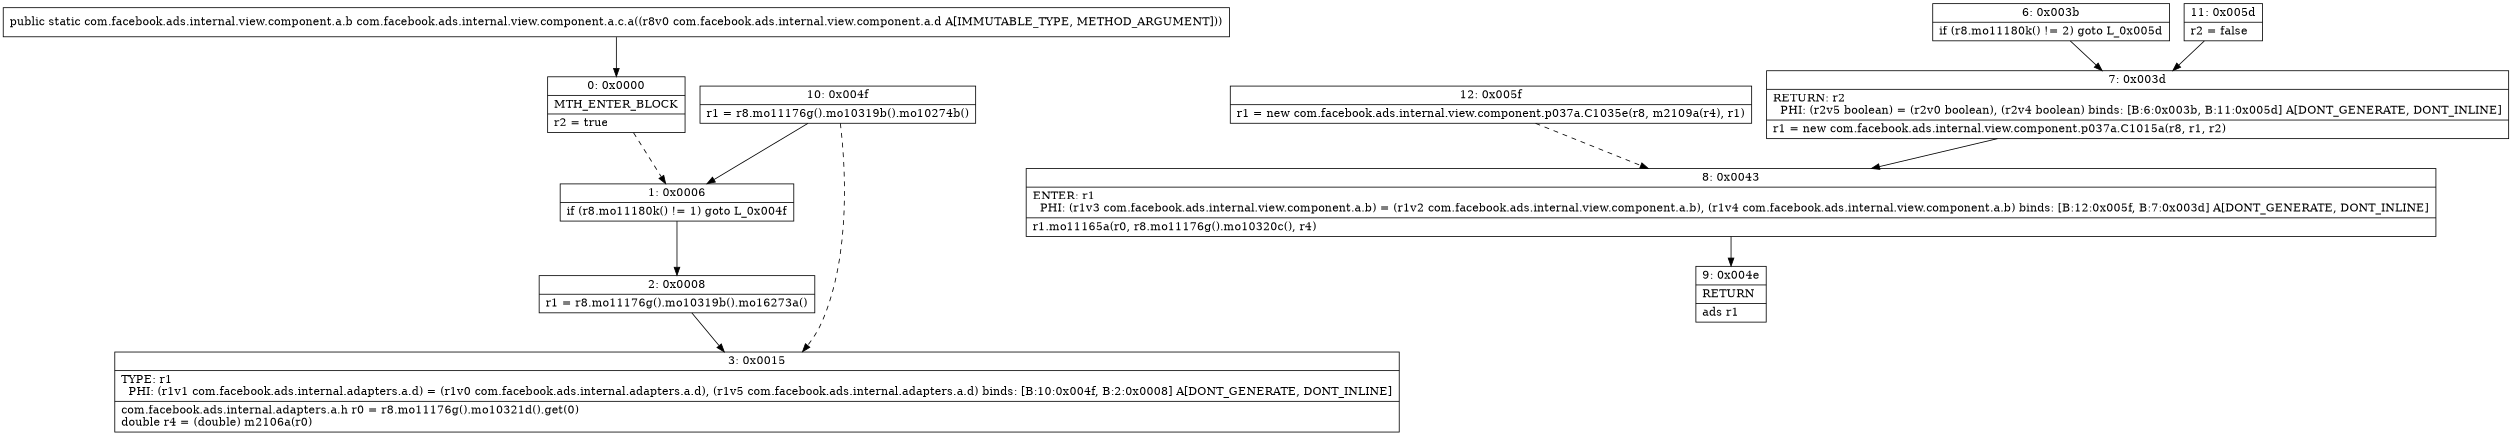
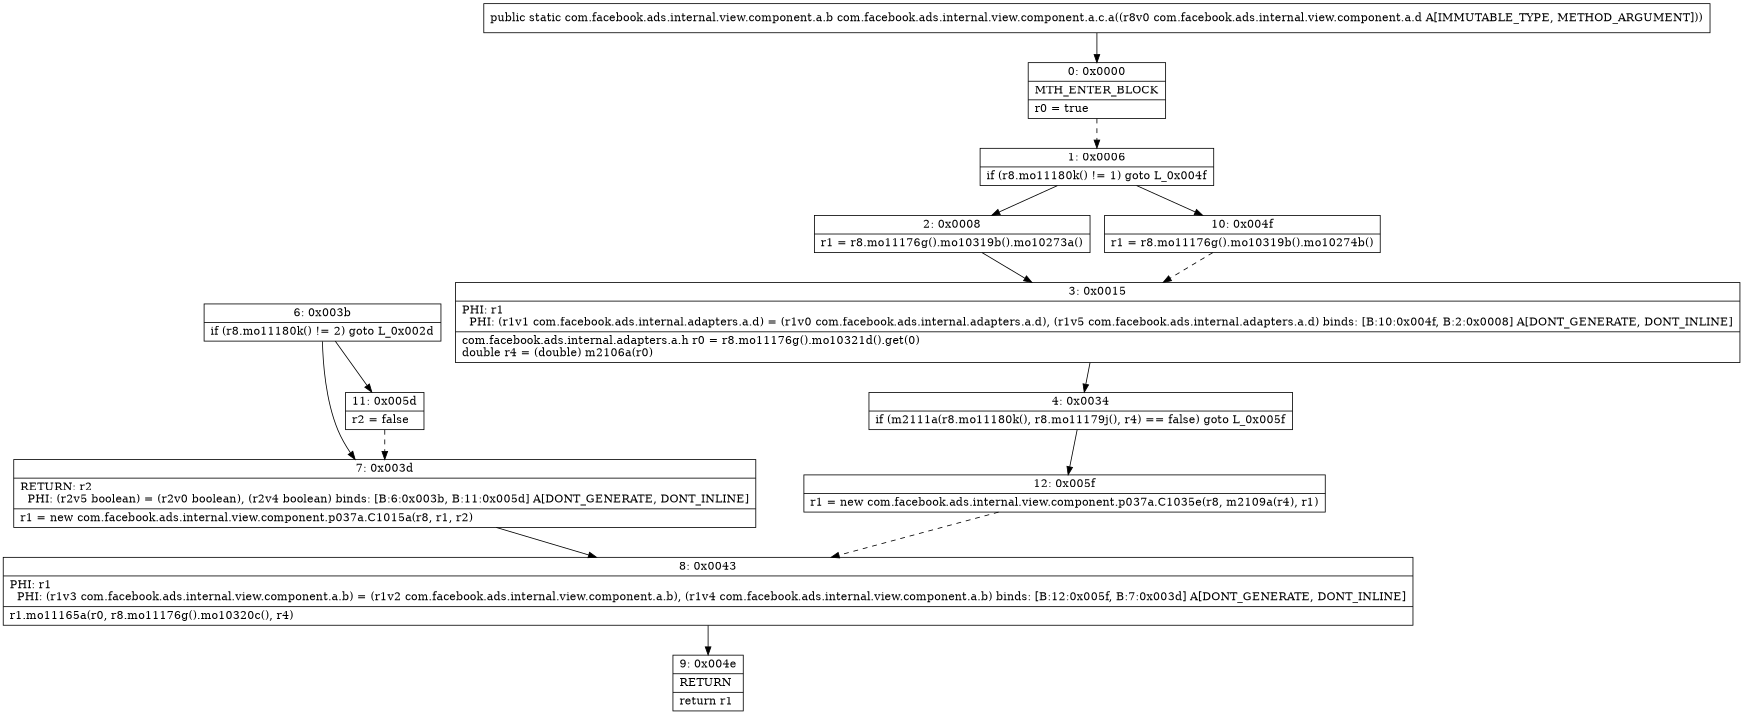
(2051, 31) -> (323, 331)
(2192, 53) -> (385, 441)
(581, 123) -> (1062, 109)
(761, 151) -> (1166, 199)
(1066, 196) -> (33, 585)
(677, 303) -> (952, 243)
(1721, 312) -> (706, 701)
none -> (351, 363)
(149, 380) -> (485, 310)
none -> (1081, 411)
